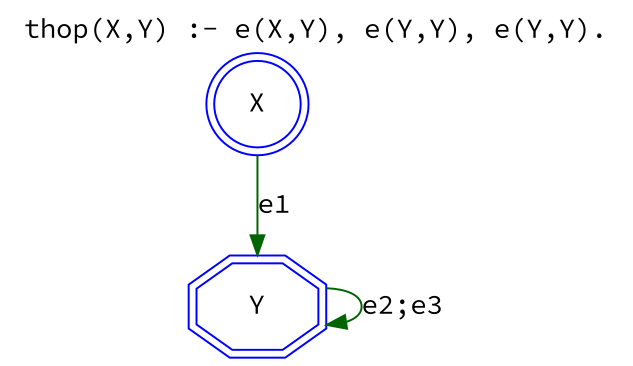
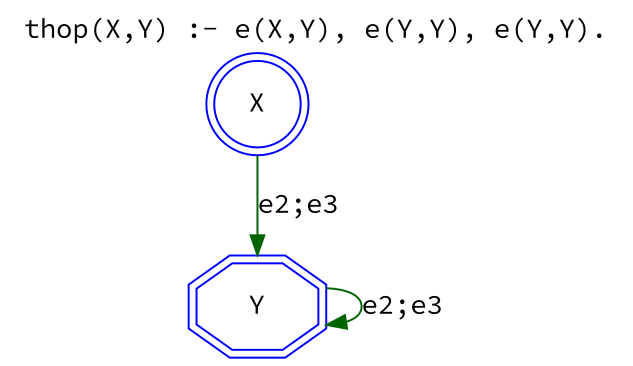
(274, 205) -> (299, 205)
